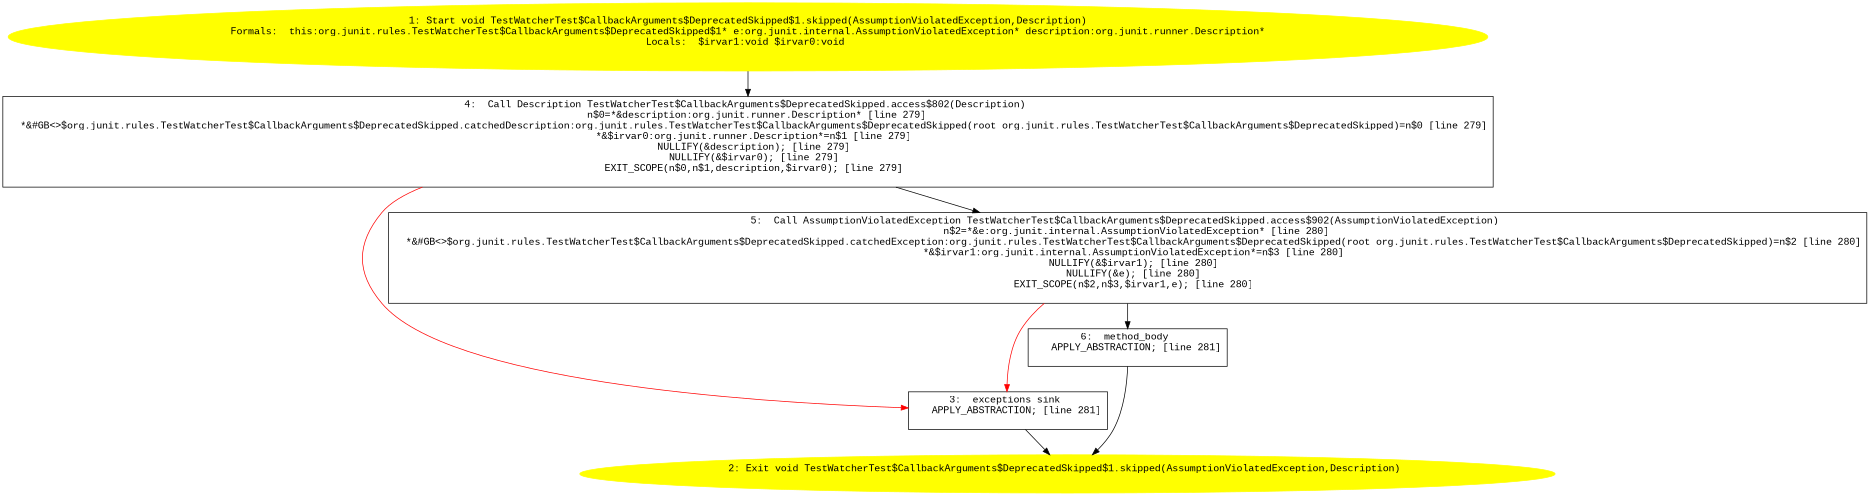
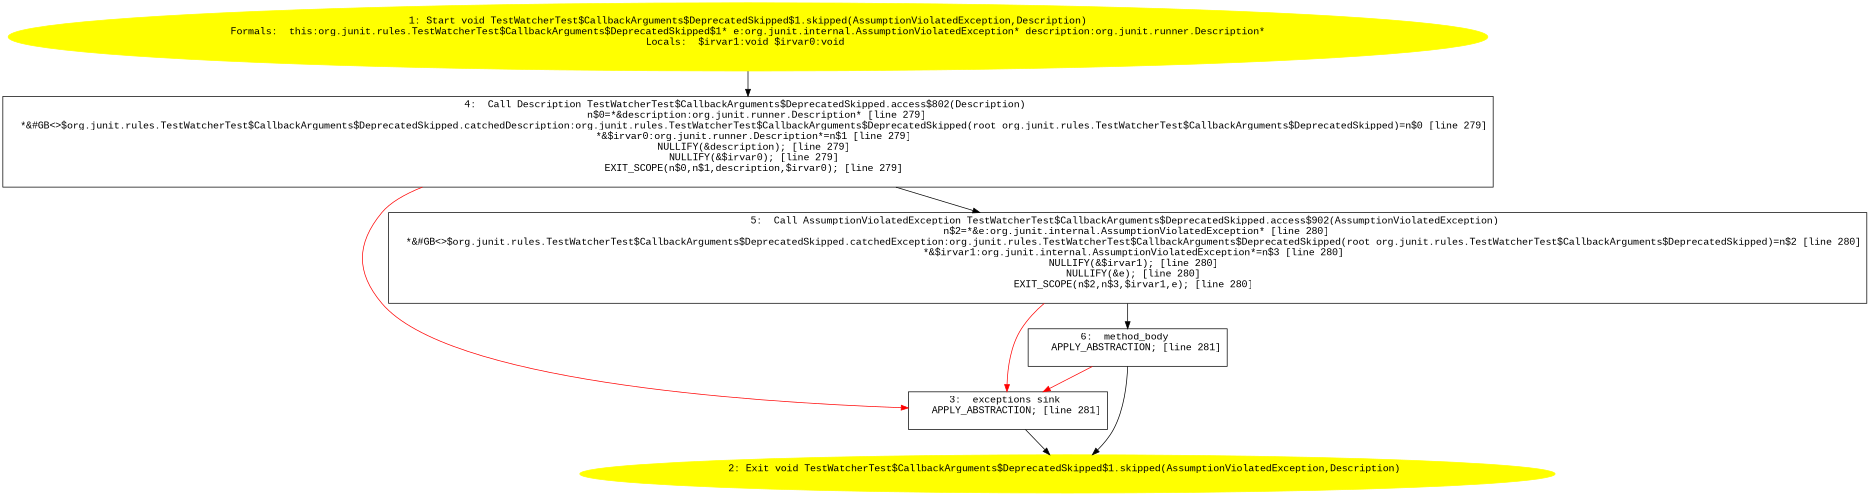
none -> (1071, 377)
